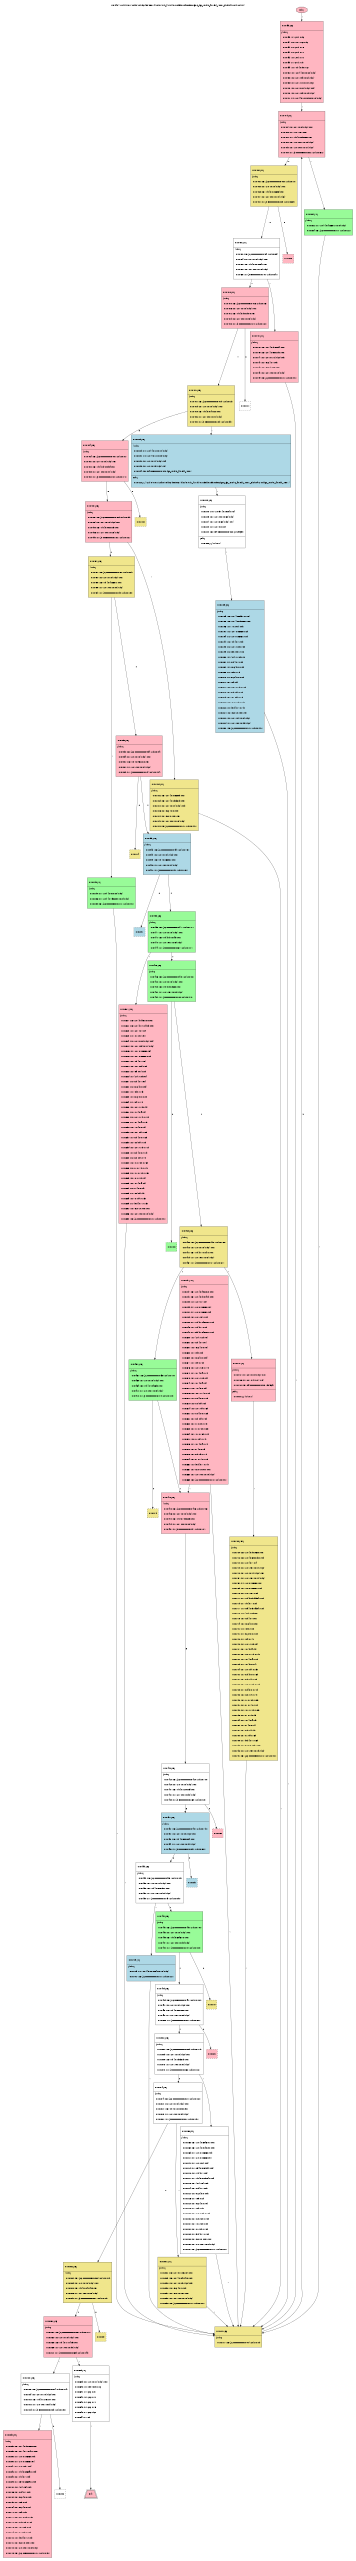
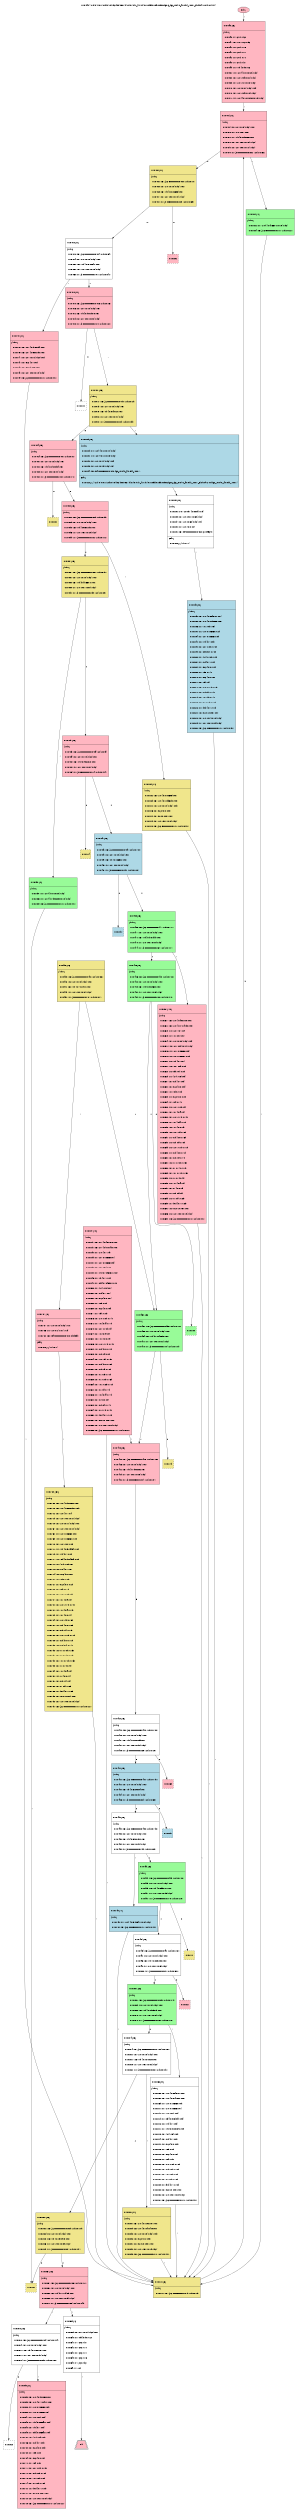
(188, 1113) -> (148, 1155)
(116, 1657) -> (31, 1594)
(179, 2054) -> (152, 2005)
